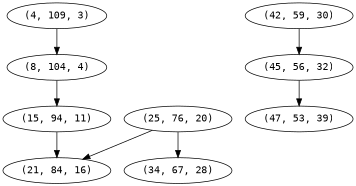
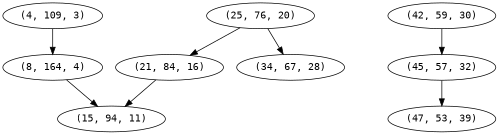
(57, 67) -> (53, 67)
(299, 67) -> (442, 67)
(57, 141) -> (143, 91)
